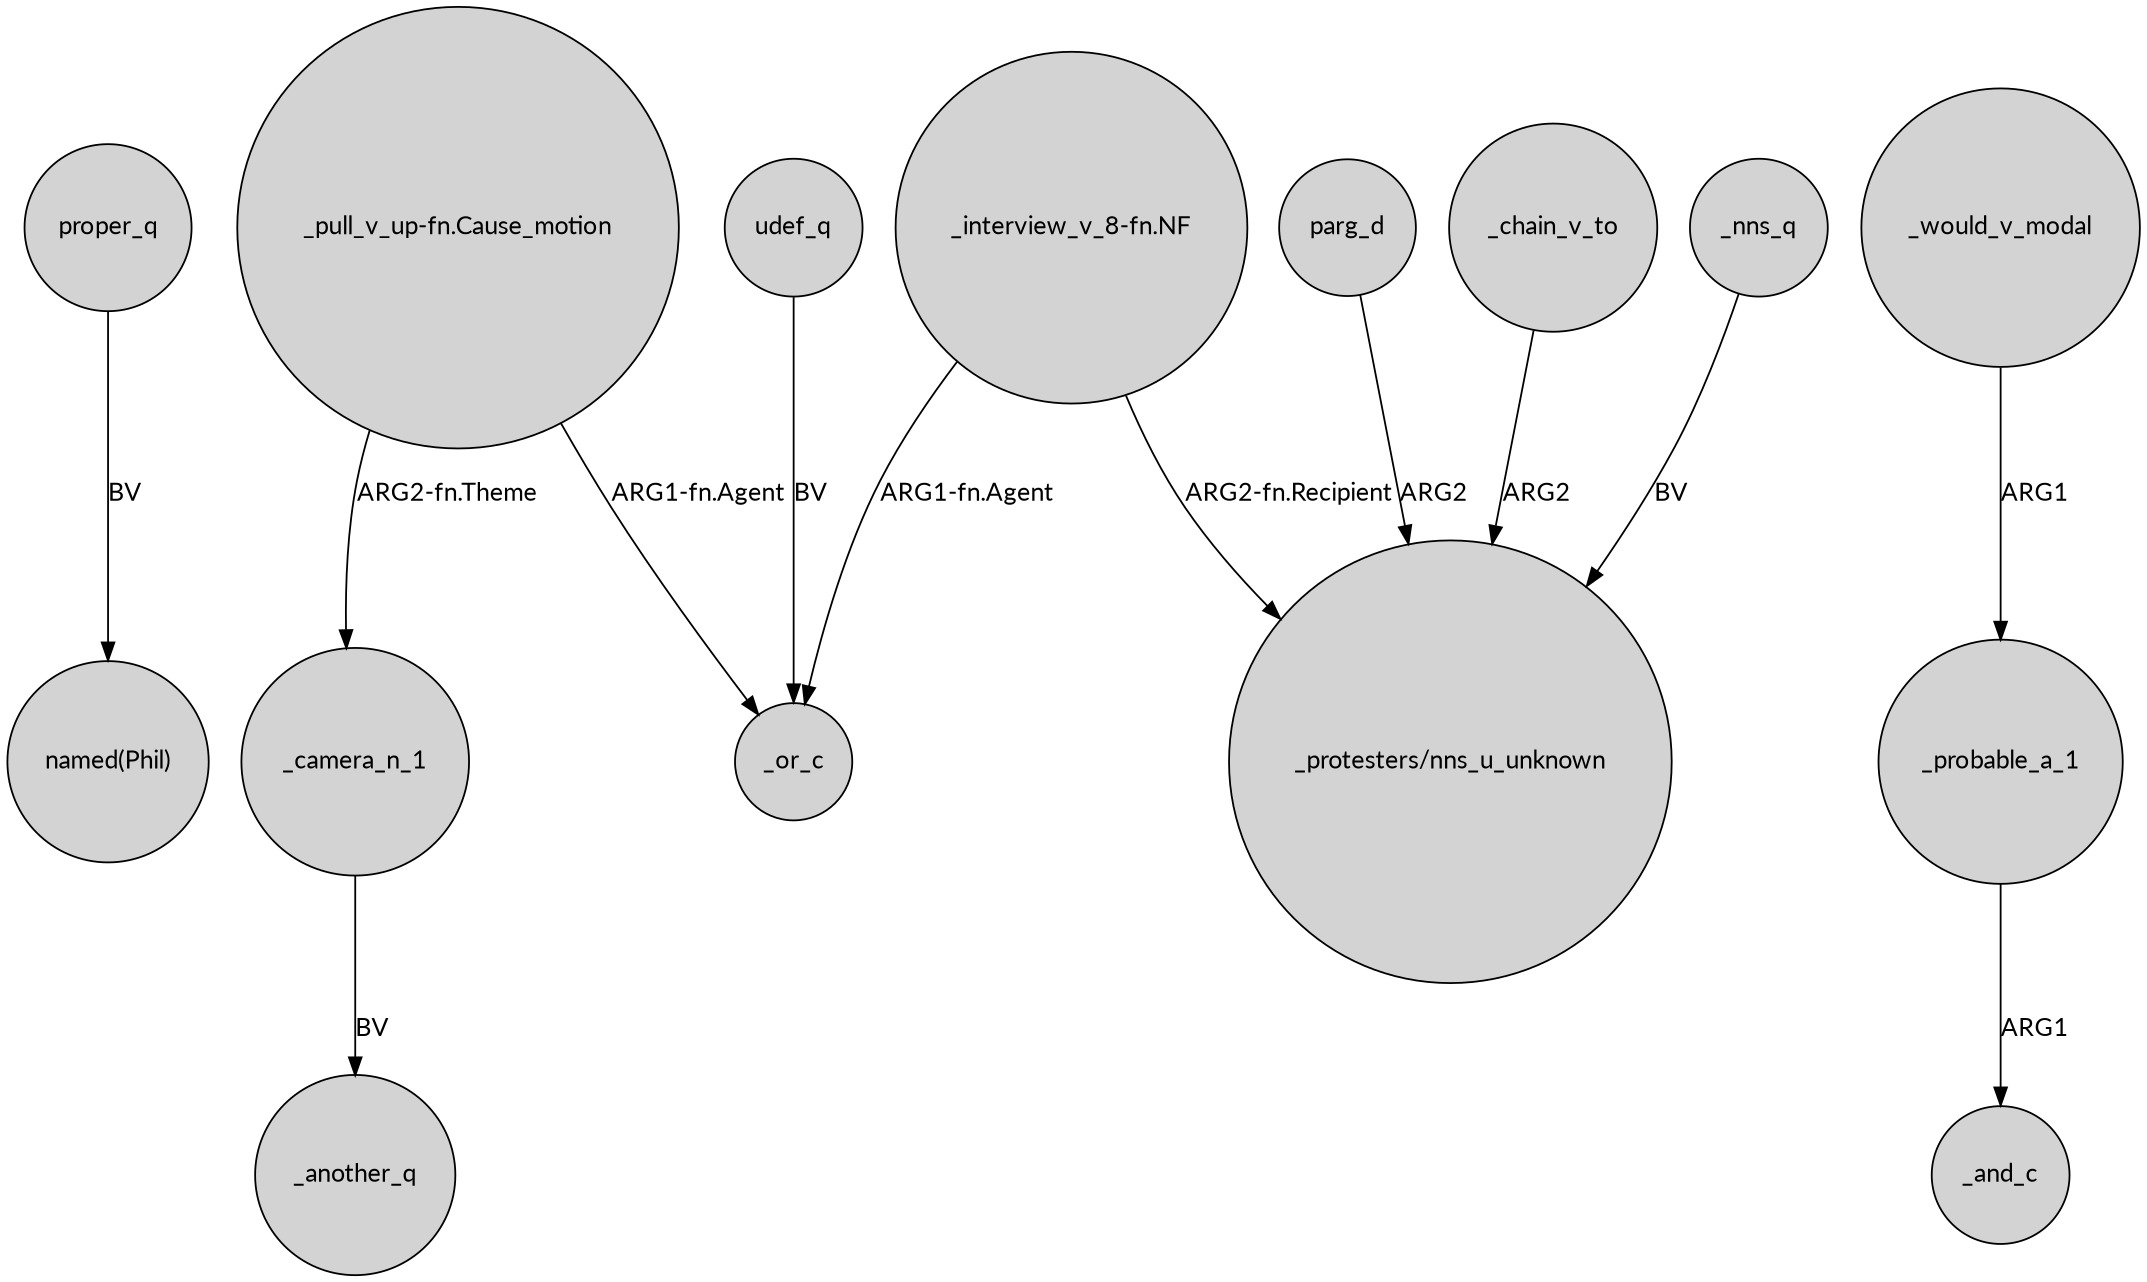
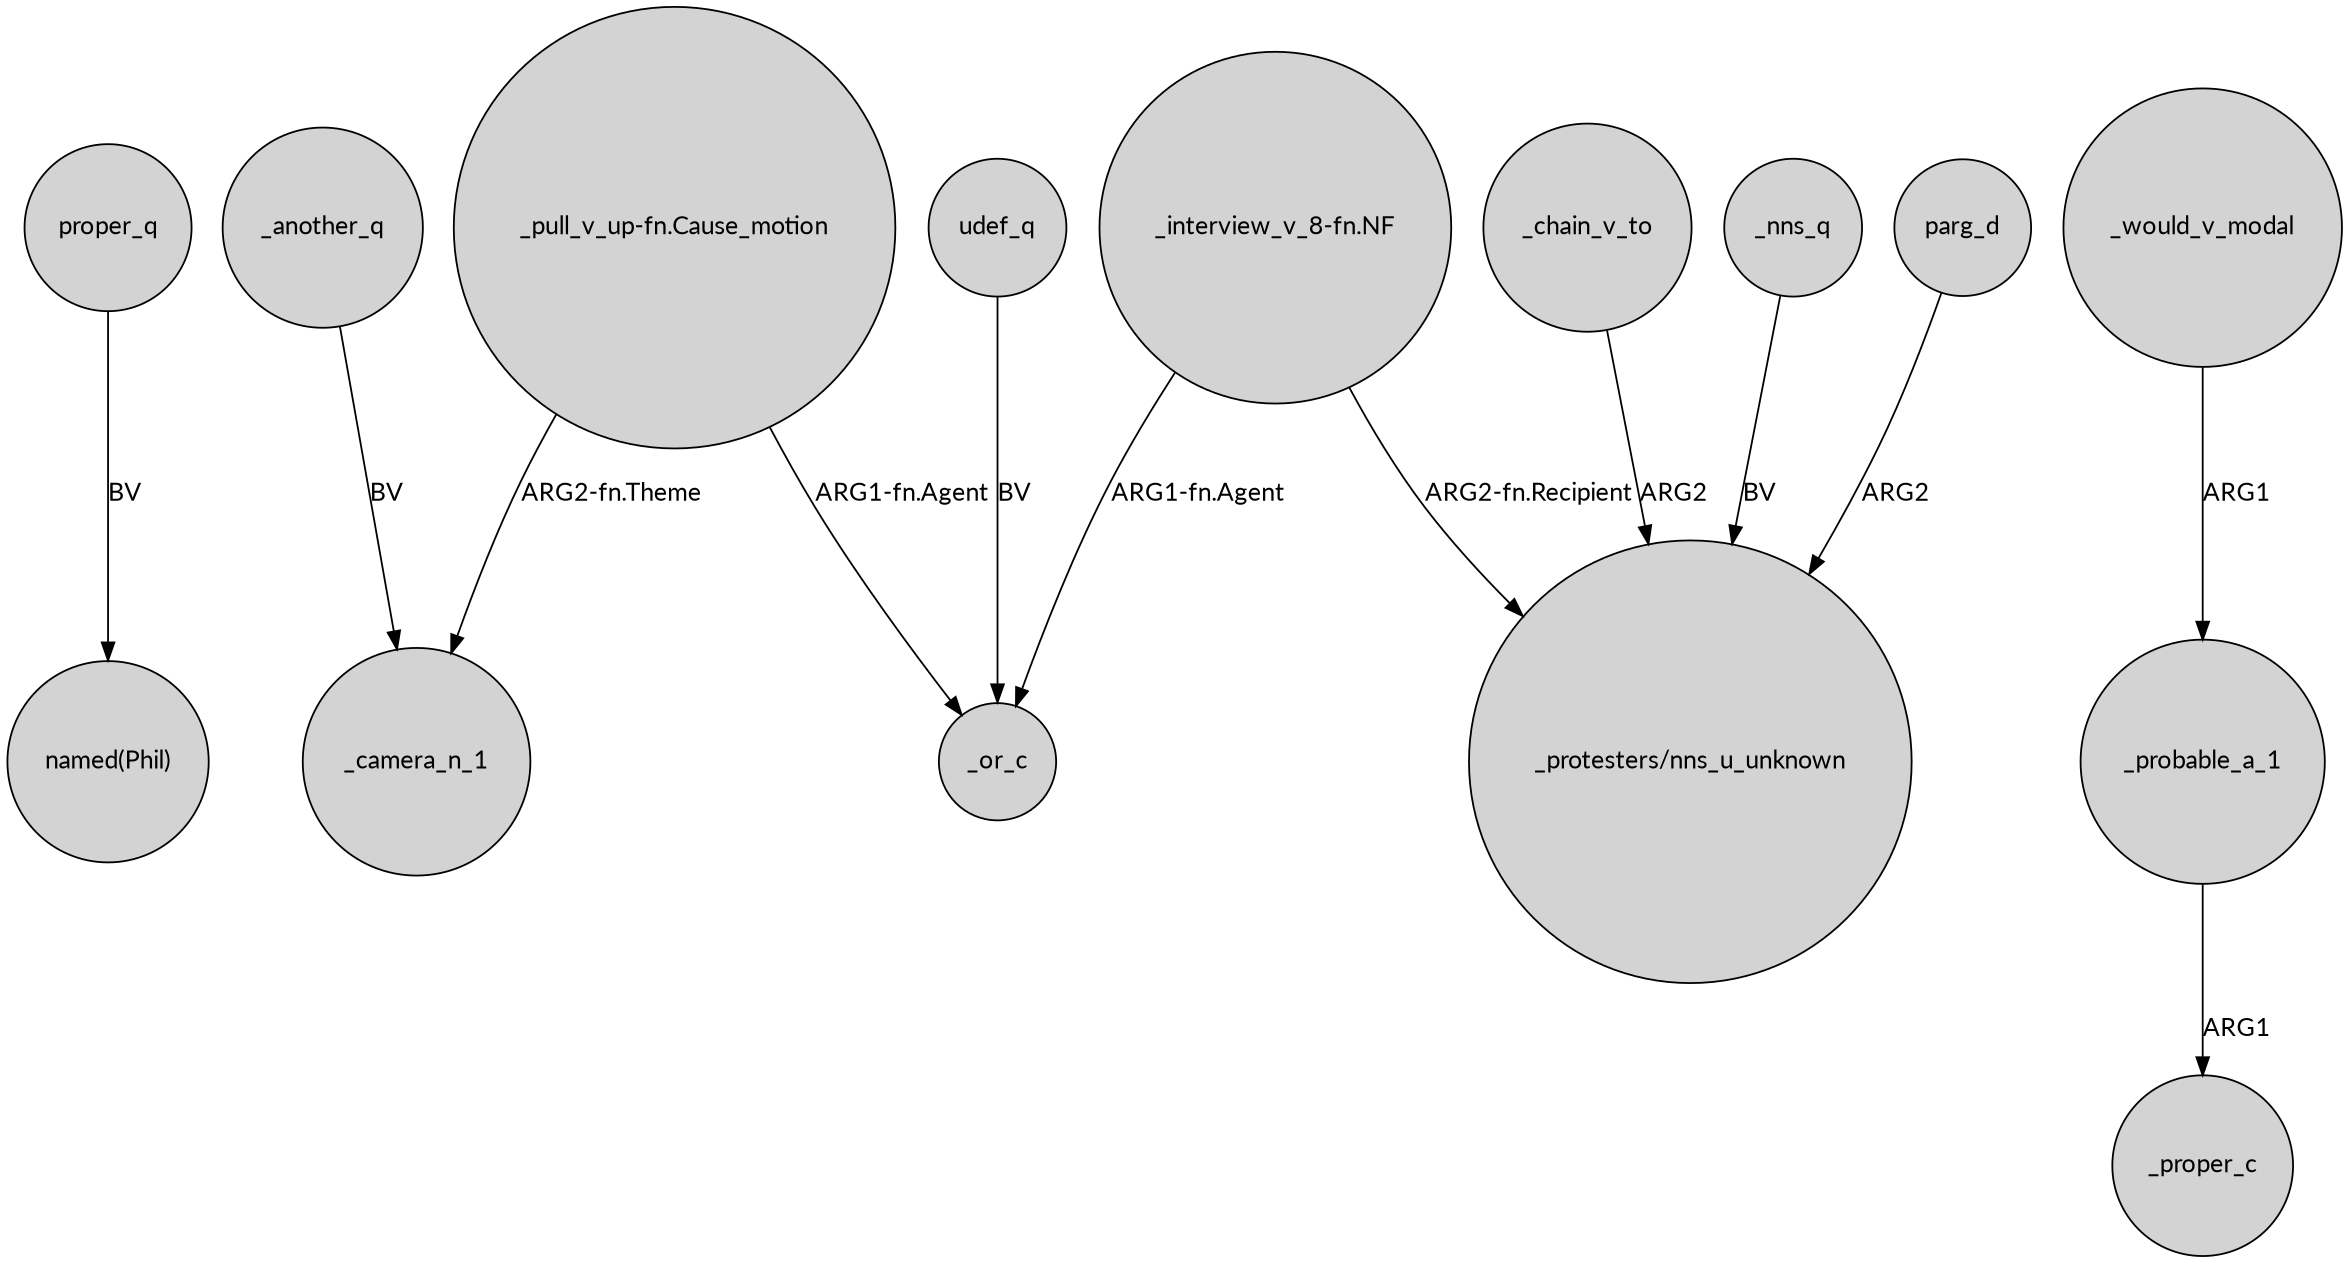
(355, 966) -> (367, 479)
(2001, 1175) -> (2203, 1166)
